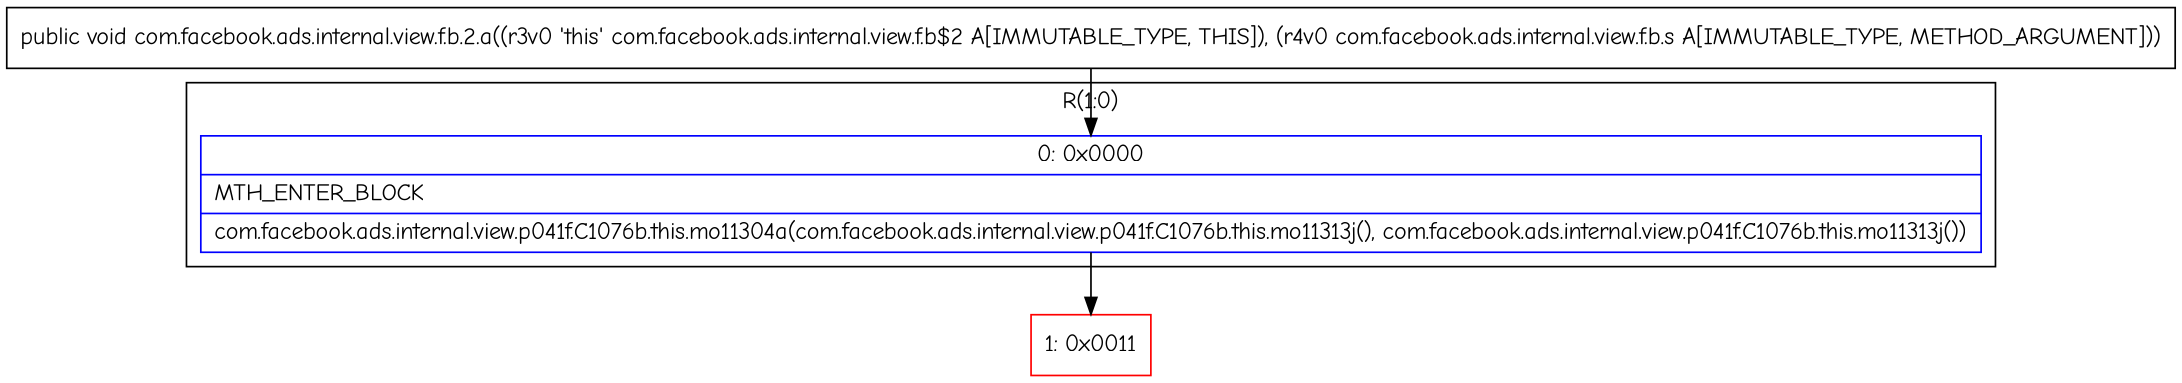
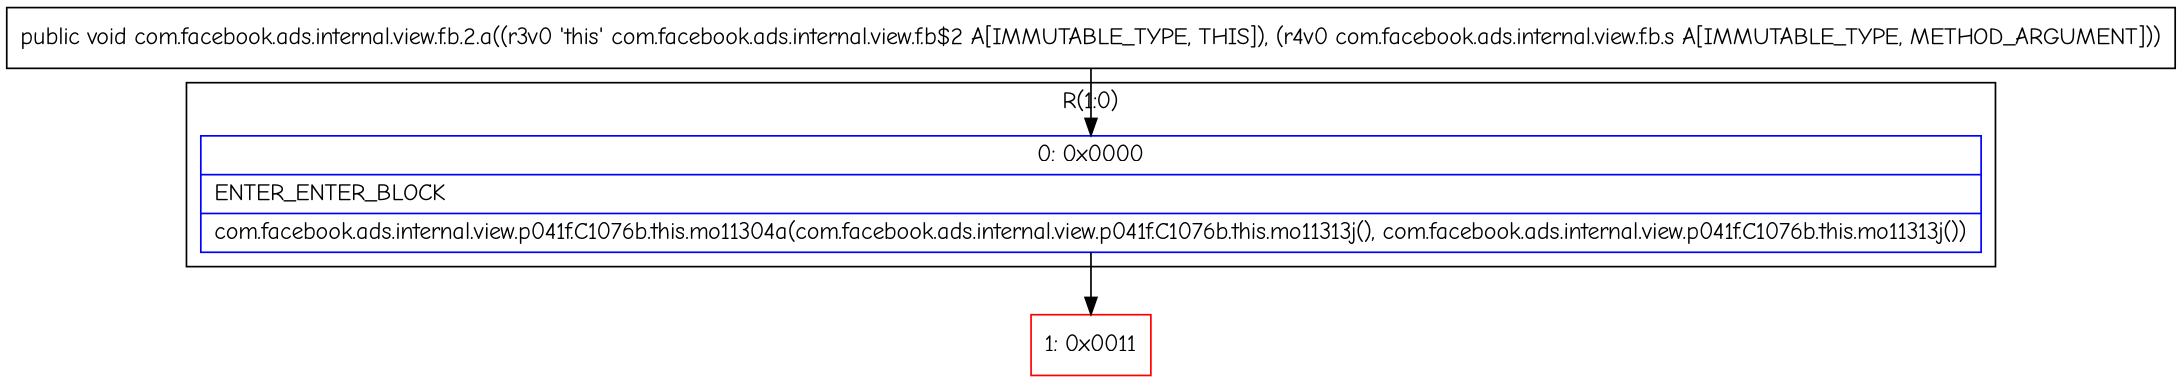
(319, 193) -> (330, 193)
